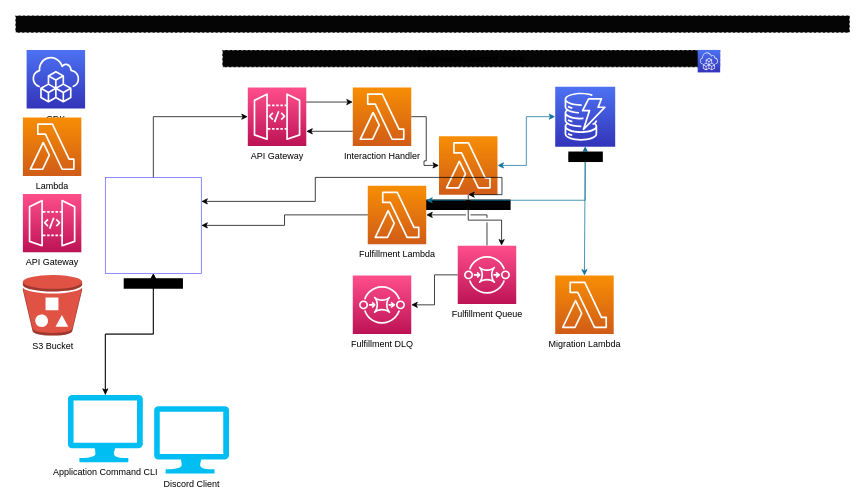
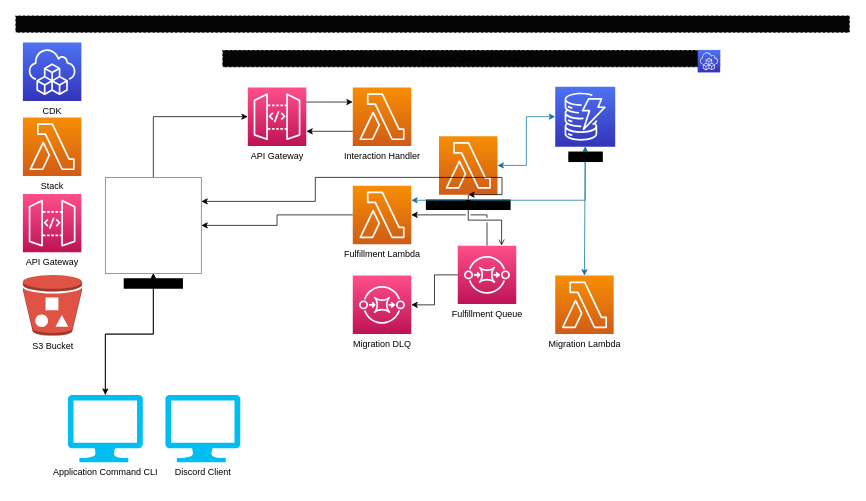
(471, 59) -> (471, 59)
(56, 79) -> (52, 72)
(426, 139) -> none
(53, 187) -> (53, 187)
(397, 215) -> (382, 215)
(502, 239) -> (502, 240)
(383, 345) -> (383, 345)
(192, 440) -> (203, 429)
